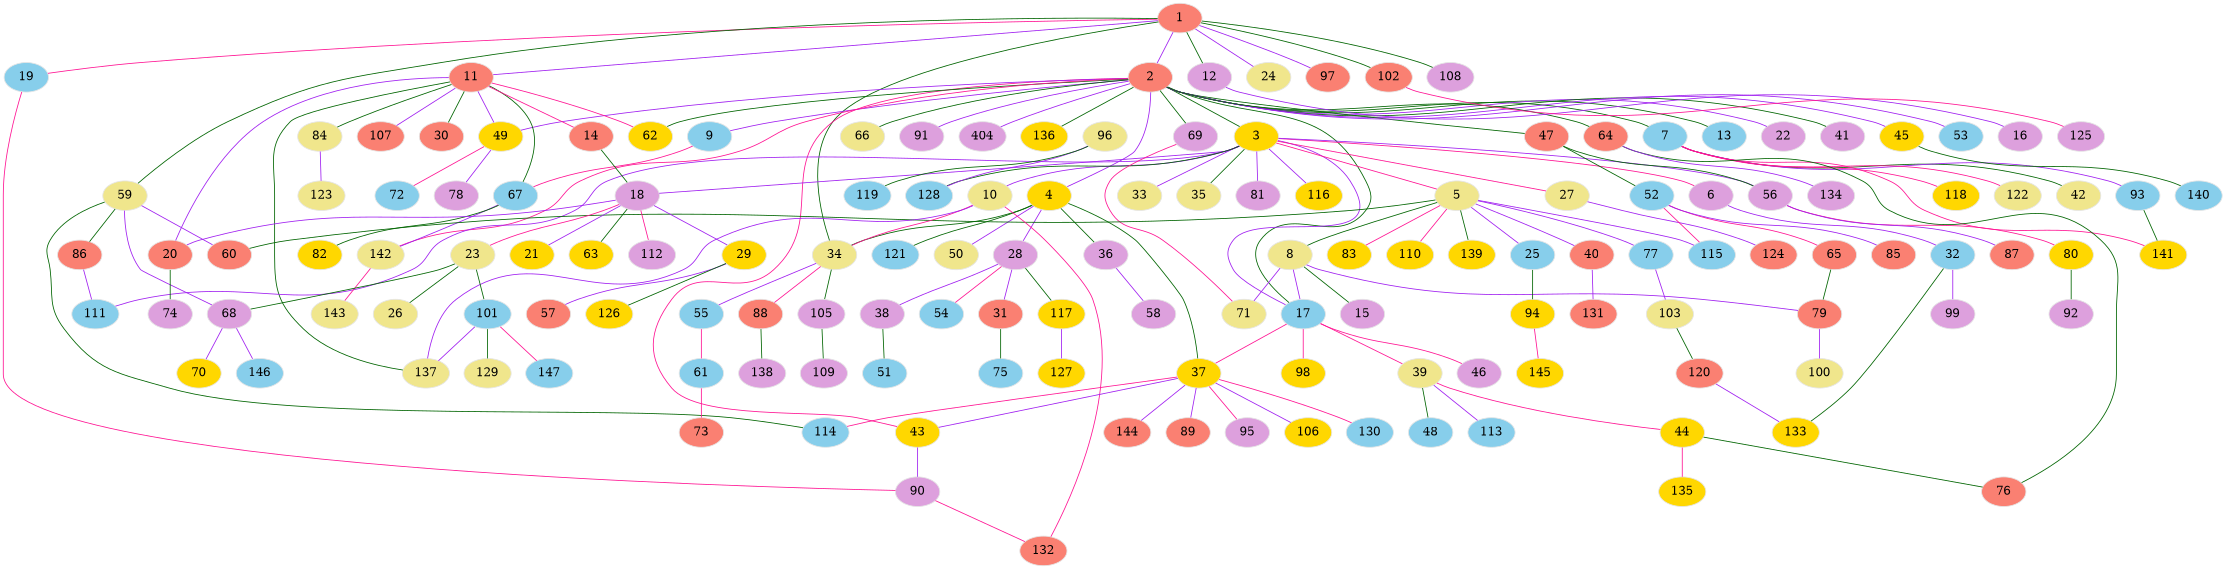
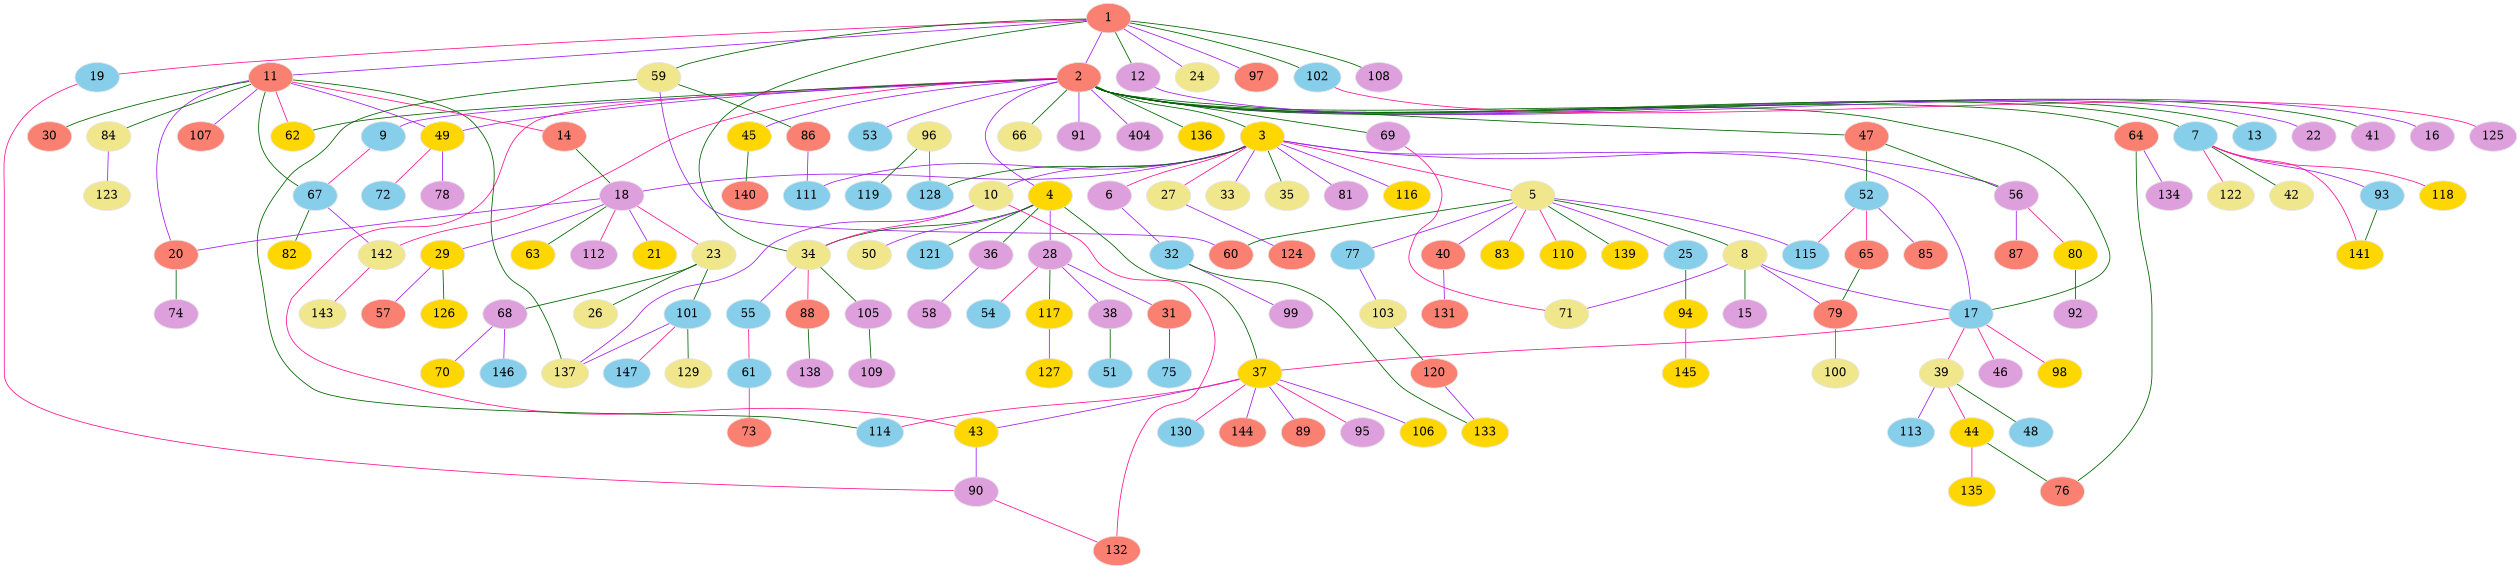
(1389, 77) -> (1317, 77)
(2199, 196) -> (745, 196)
(148, 274) -> none
